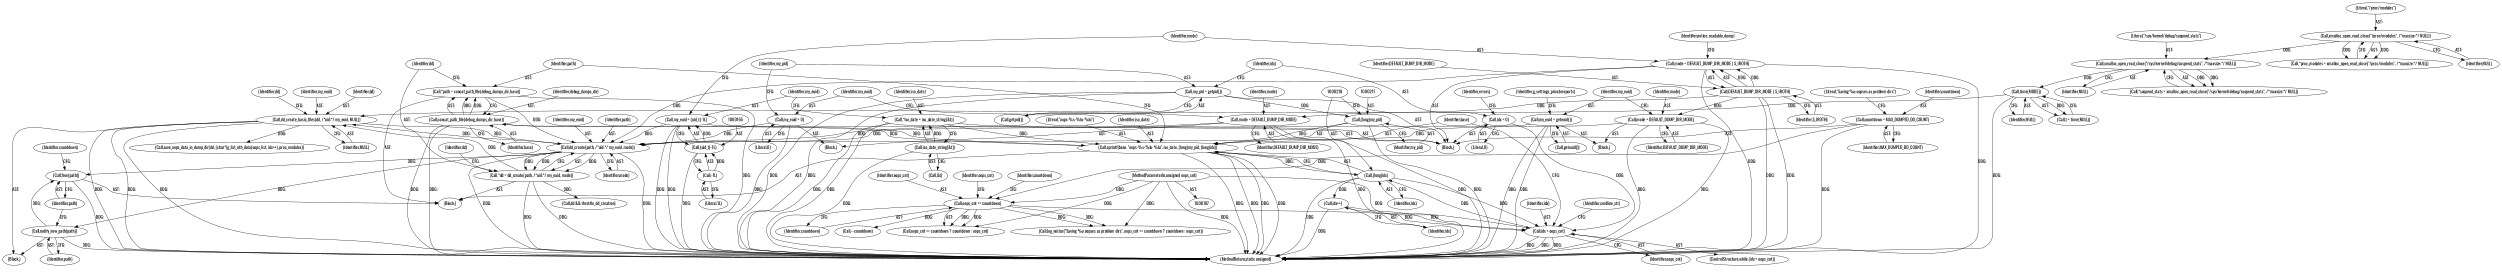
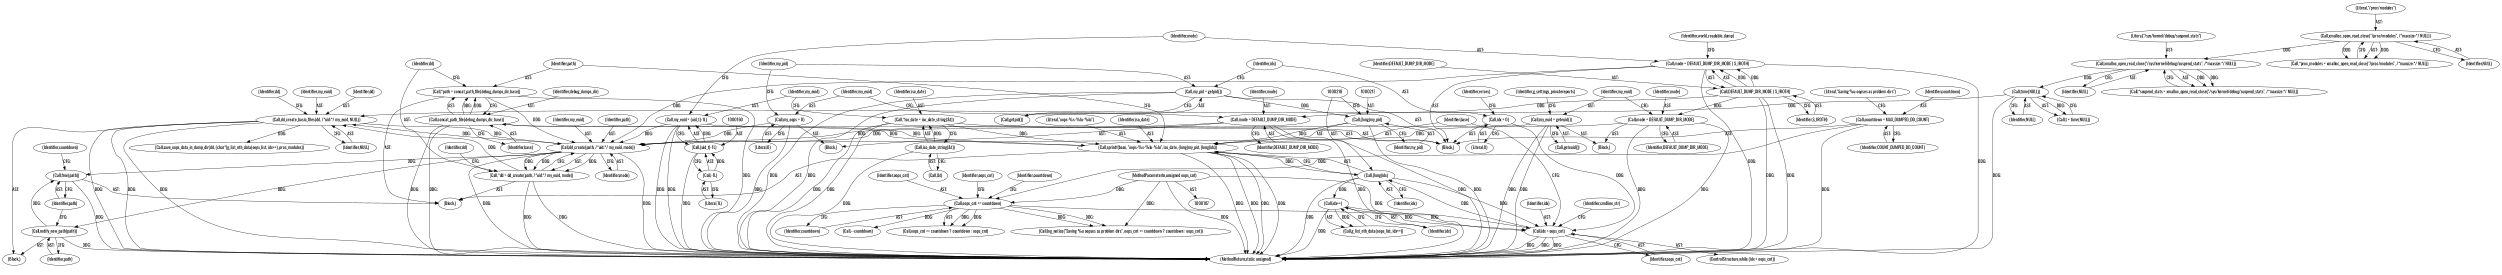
(1708, 36) -> (1708, 36)
(2026, 92) -> (2026, 92)
(736, 120) -> (736, 120)
(790, 120) -> (790, 120)
(1893, 148) -> (1893, 148)
(589, 204) -> none
(1076, 206) -> none
none -> (1373, 232)
